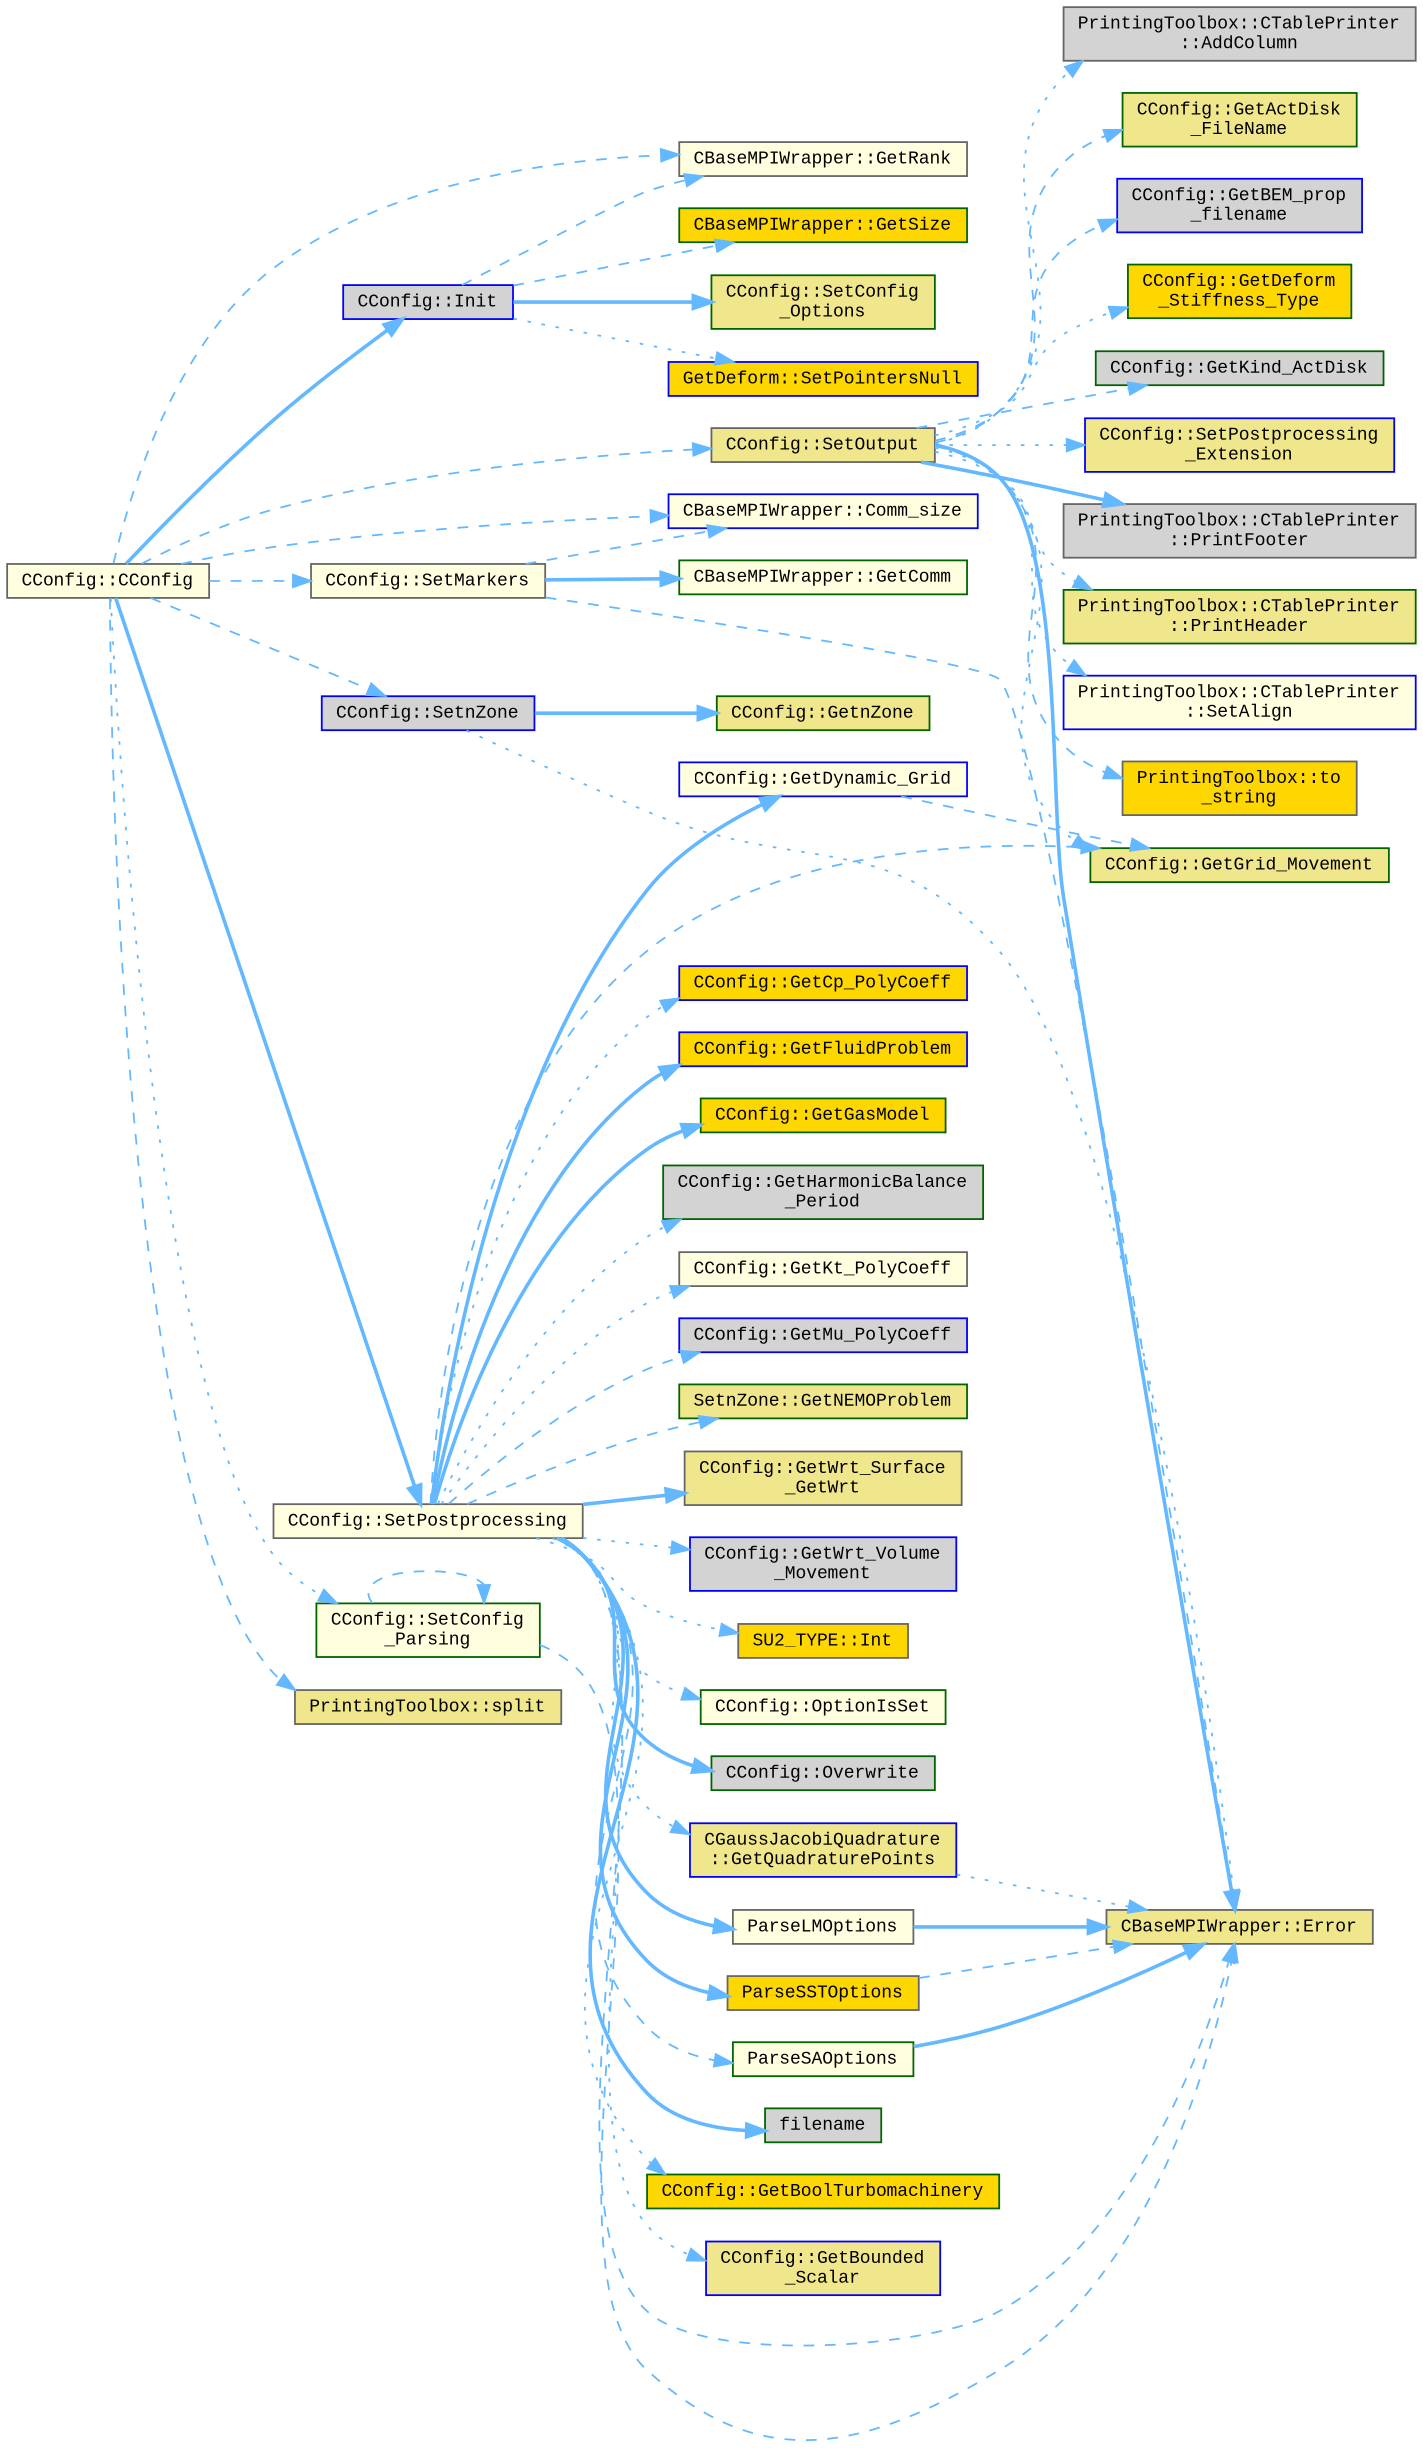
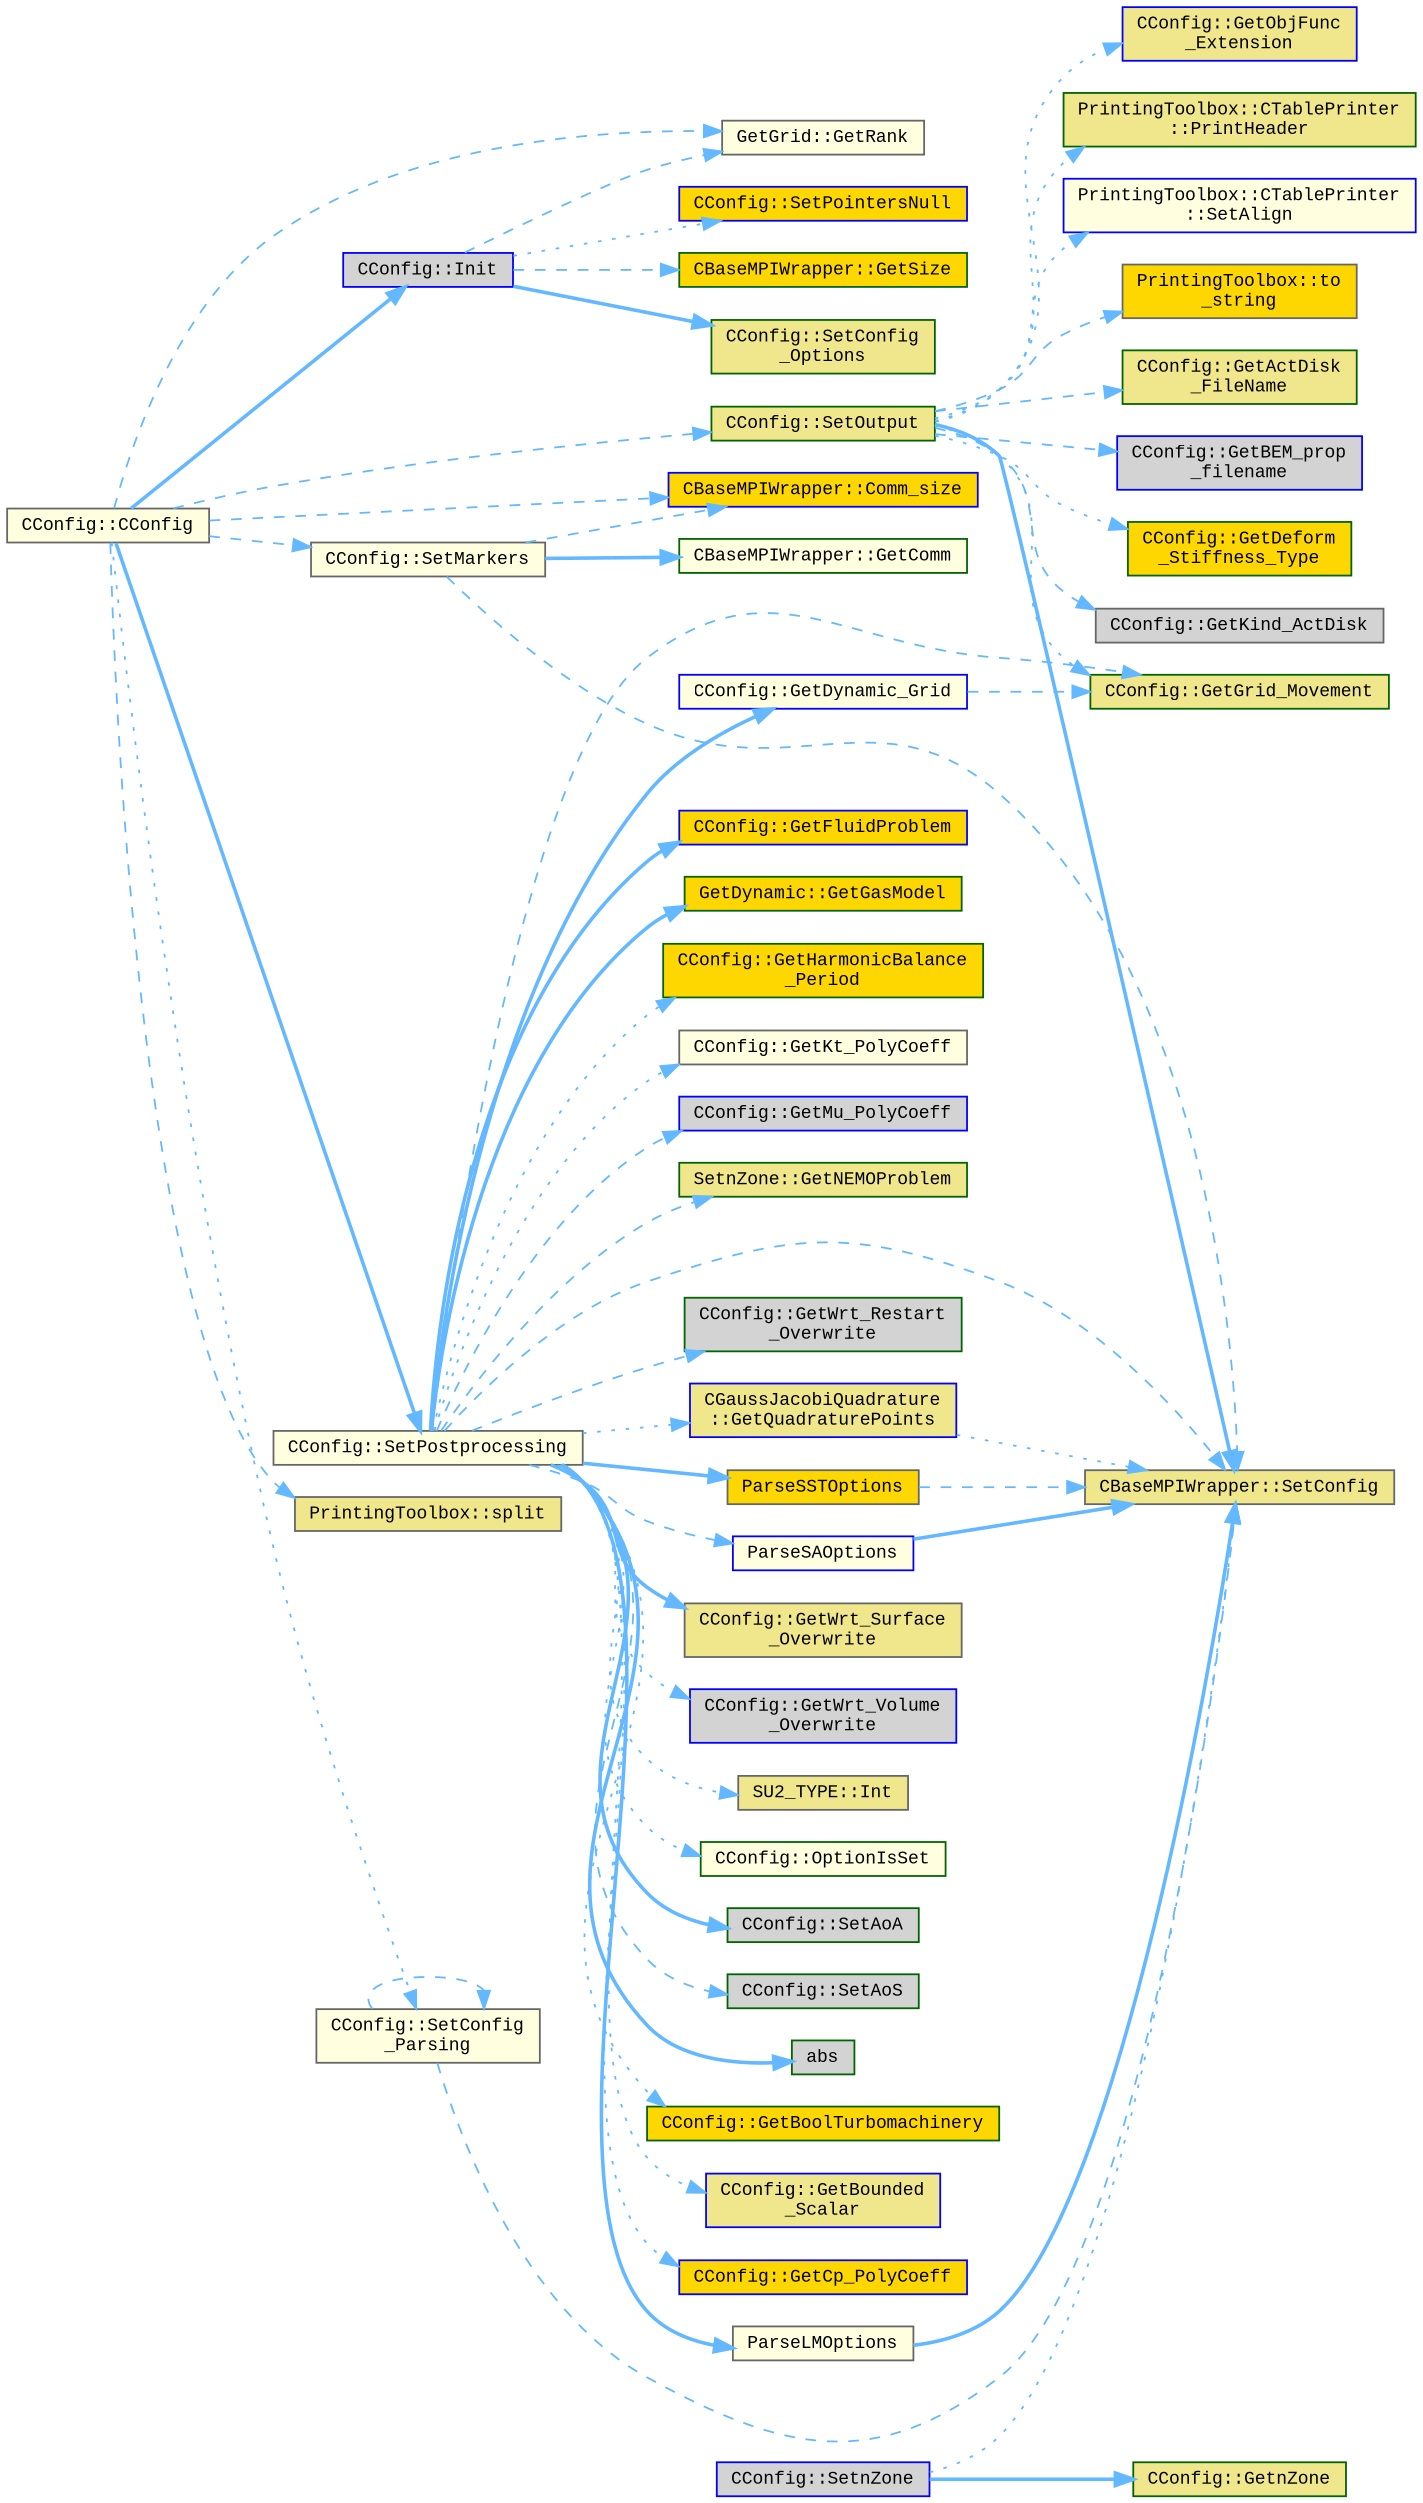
(1240, 34) -> none
(823, 159) -> (823, 138)
(1240, 368) -> (1240, 626)
(823, 379) -> (823, 204)
(823, 445) -> (823, 424)
(1240, 445) -> (1240, 34)
(823, 511) -> (823, 490)
(1240, 531) -> none
(260, 644) -> none
(823, 1115) -> (823, 894)
(823, 1192) -> (823, 971)
none -> (823, 1325)
(823, 1478) -> (823, 1630)
(823, 1564) -> (823, 1716)
(428, 1630) -> (428, 2036)
(823, 1641) -> (823, 1793)
(823, 1773) -> (823, 1925)
(1240, 1927) -> (1240, 1487)
none -> (823, 1991)
(823, 2059) -> (823, 1553)
(823, 2125) -> (823, 2057)
